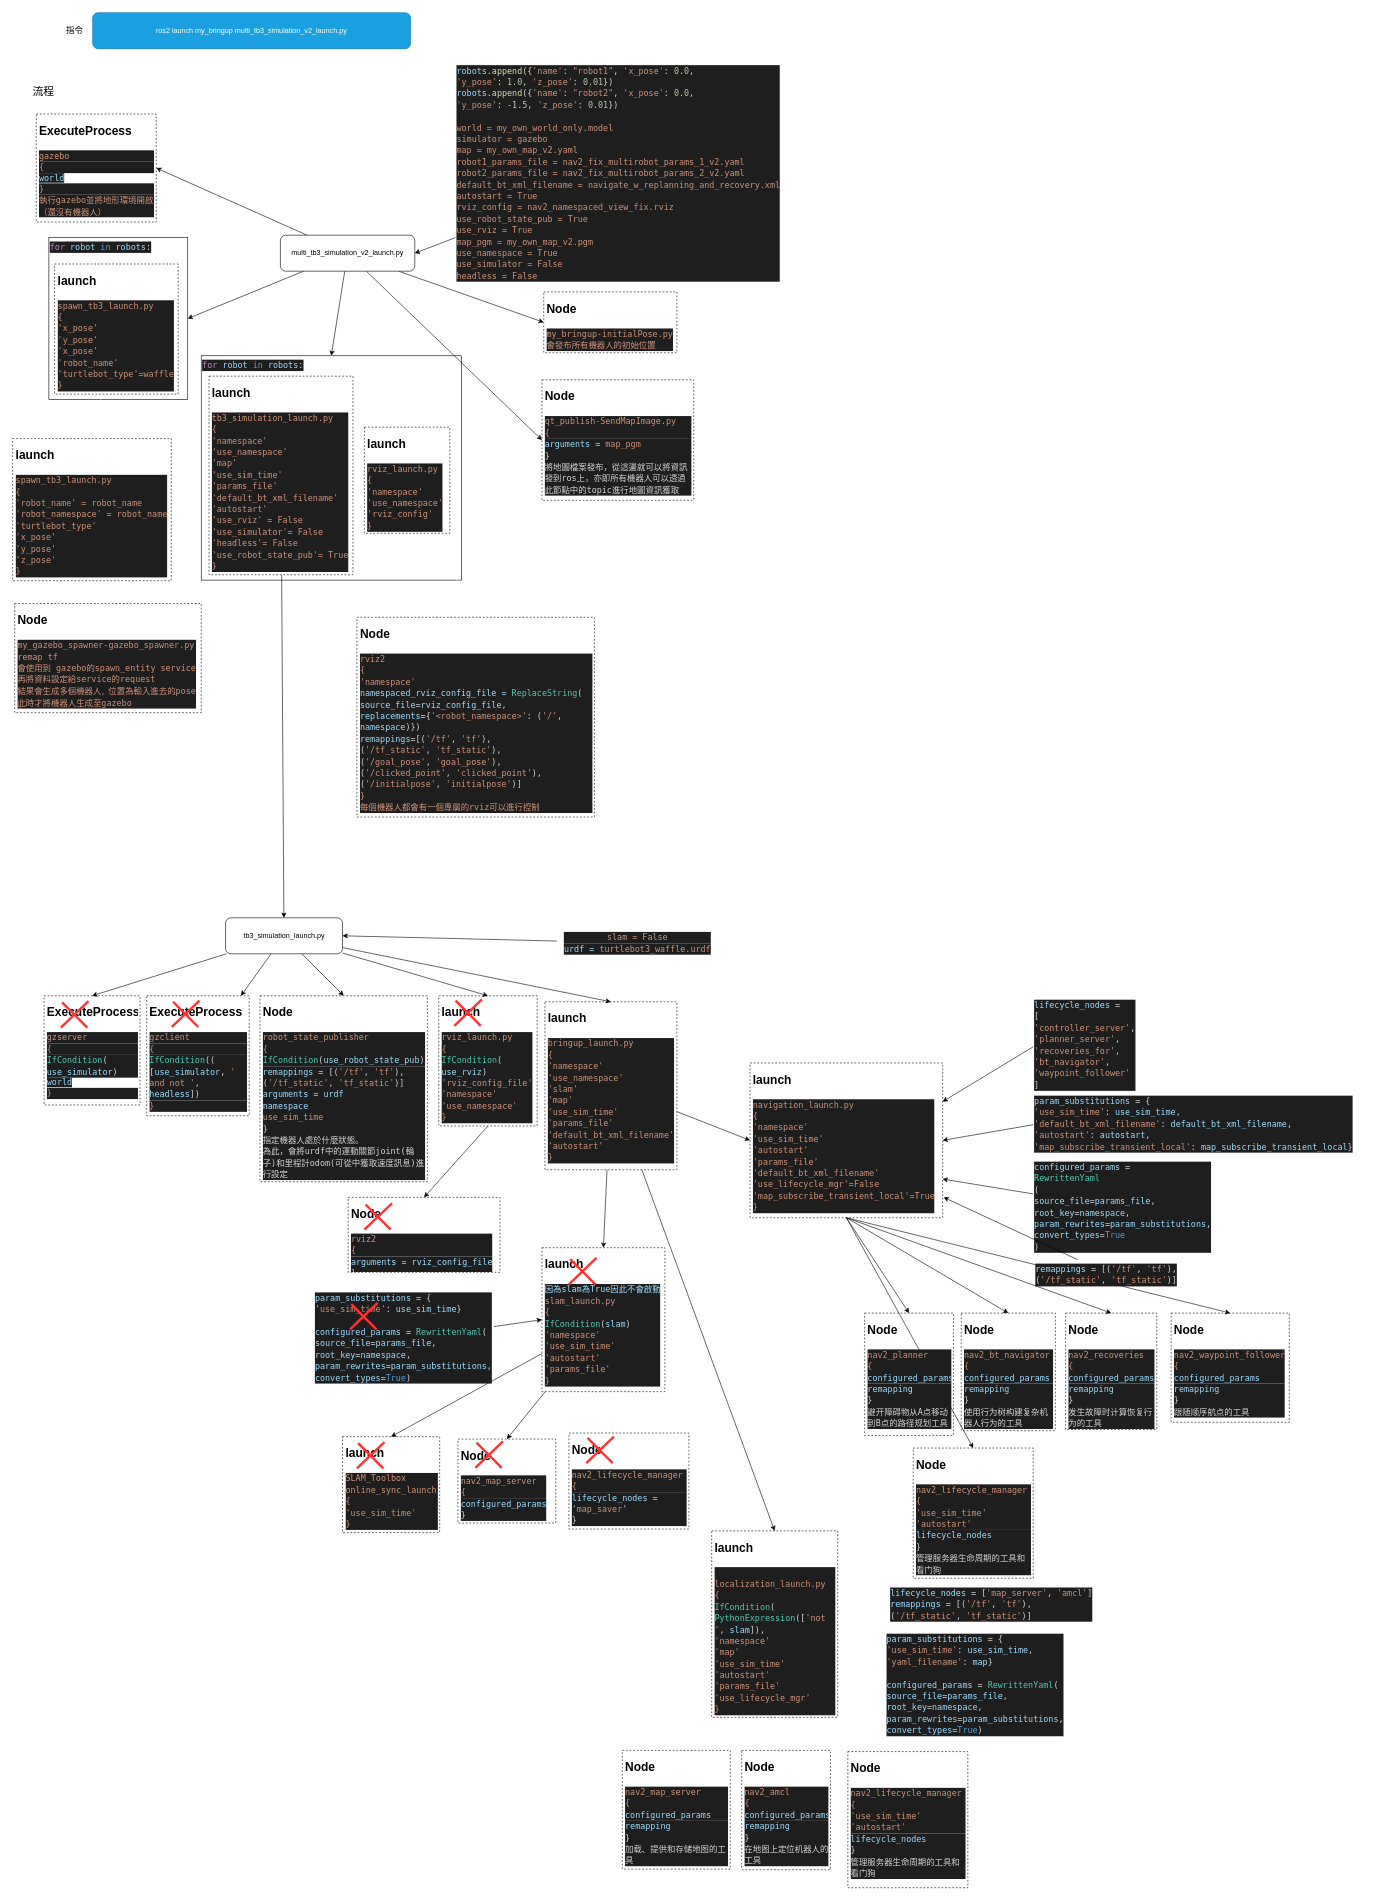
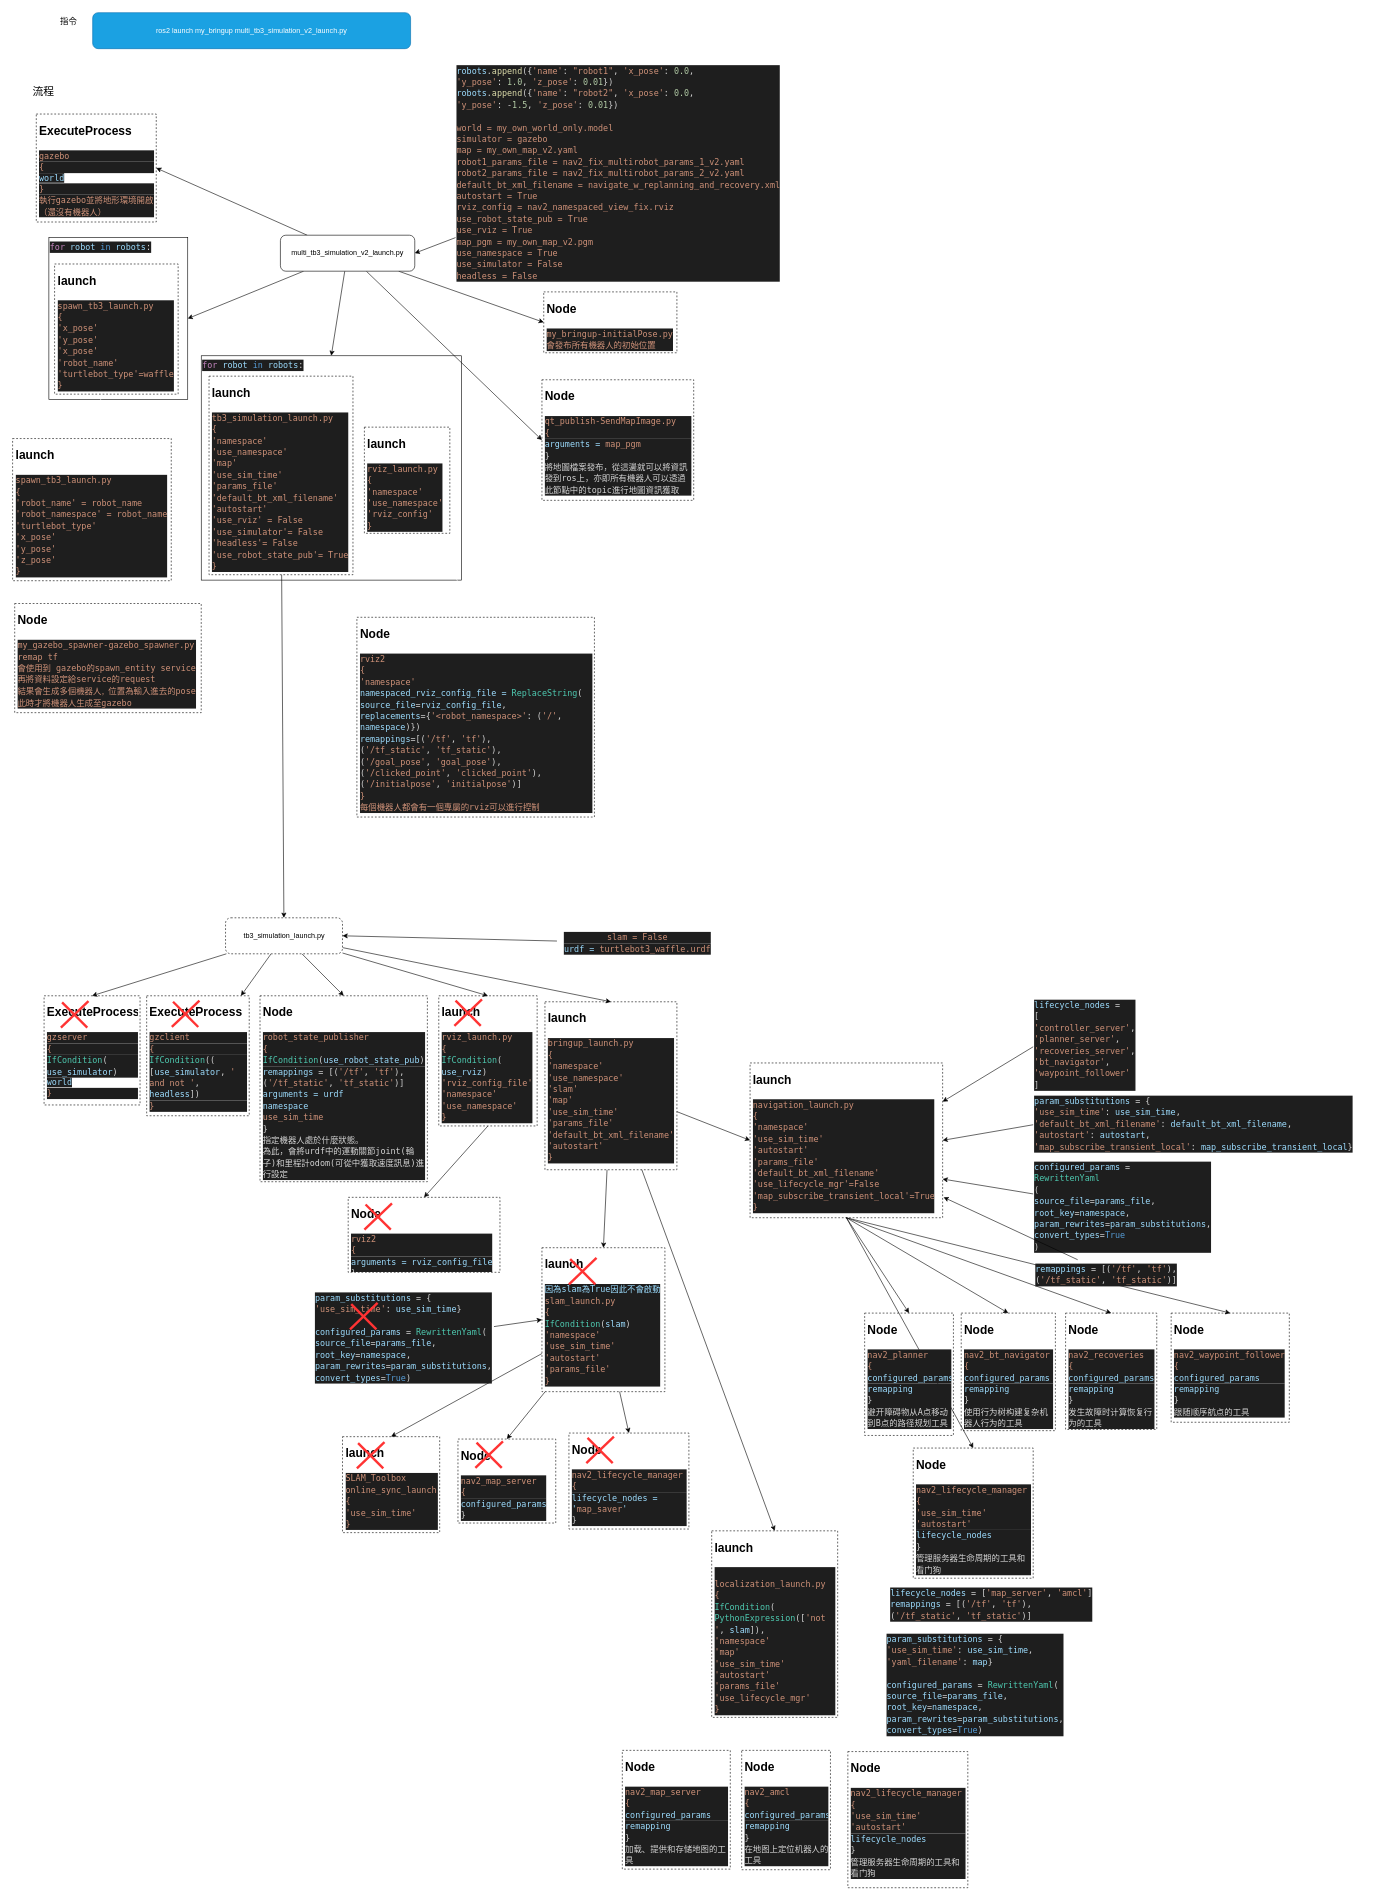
(75, 30) -> (69, 21)
(284, 936) -> (284, 936)
(1088, 1072) -> (1088, 1079)
none -> (624, 1411)
